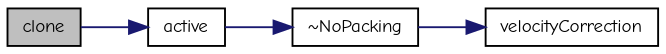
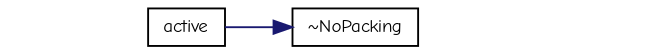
(44, 27) -> none
(572, 27) -> none
